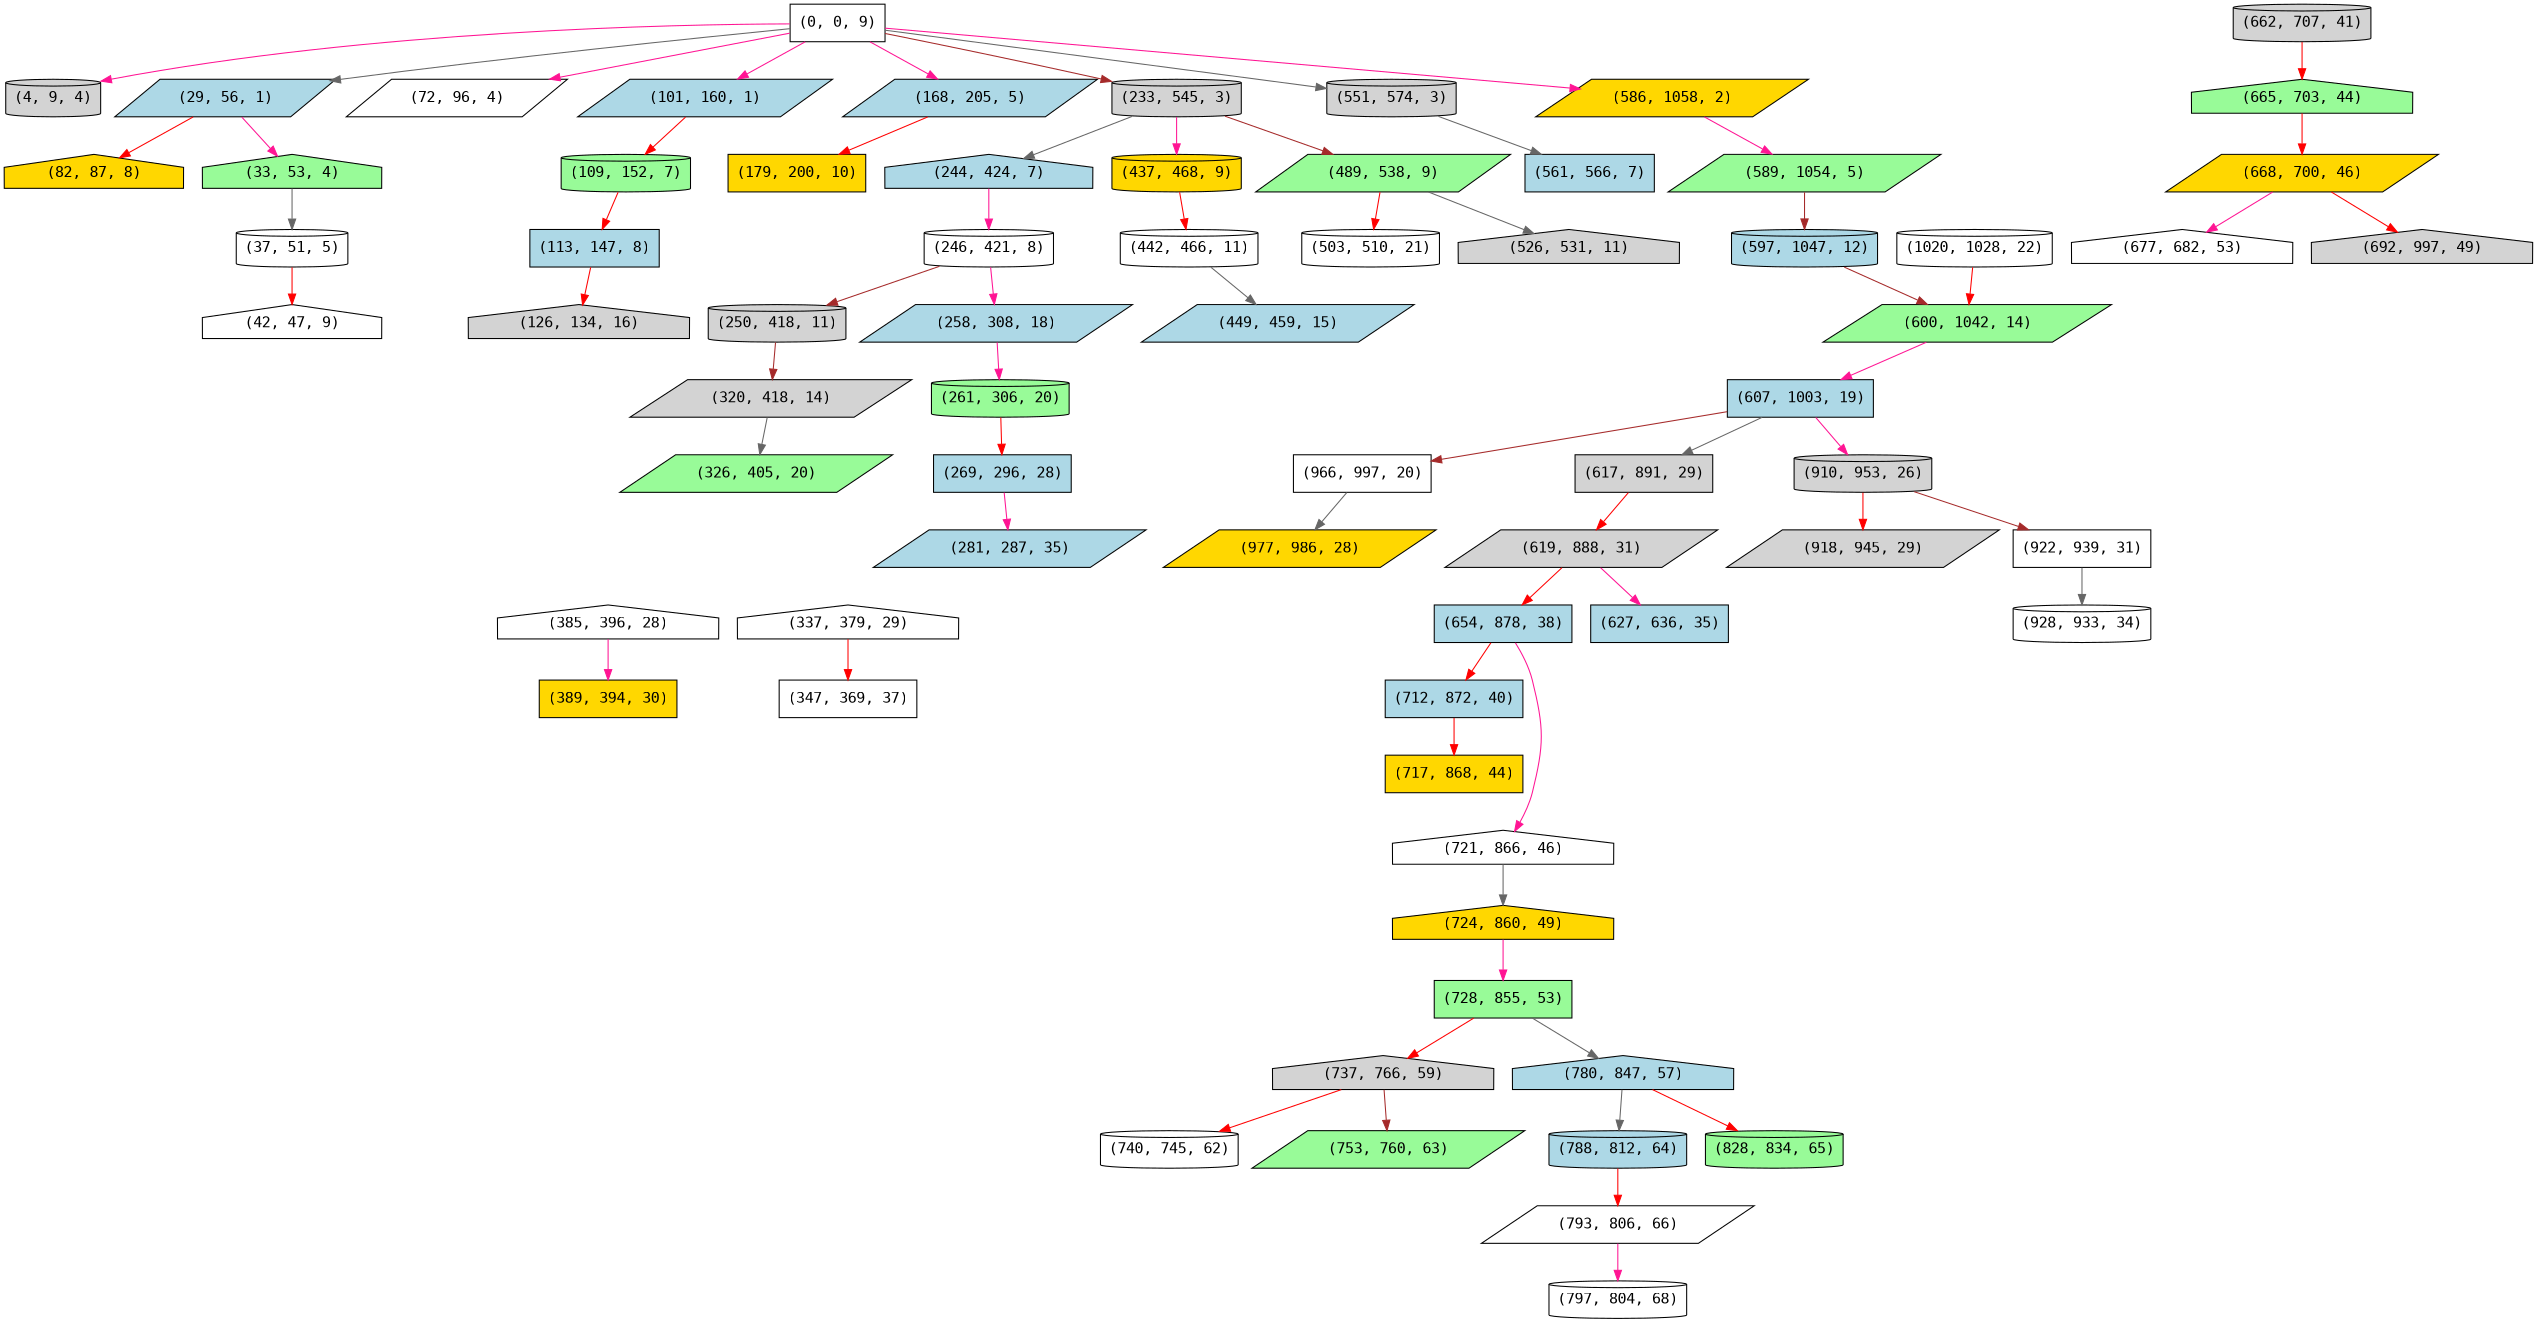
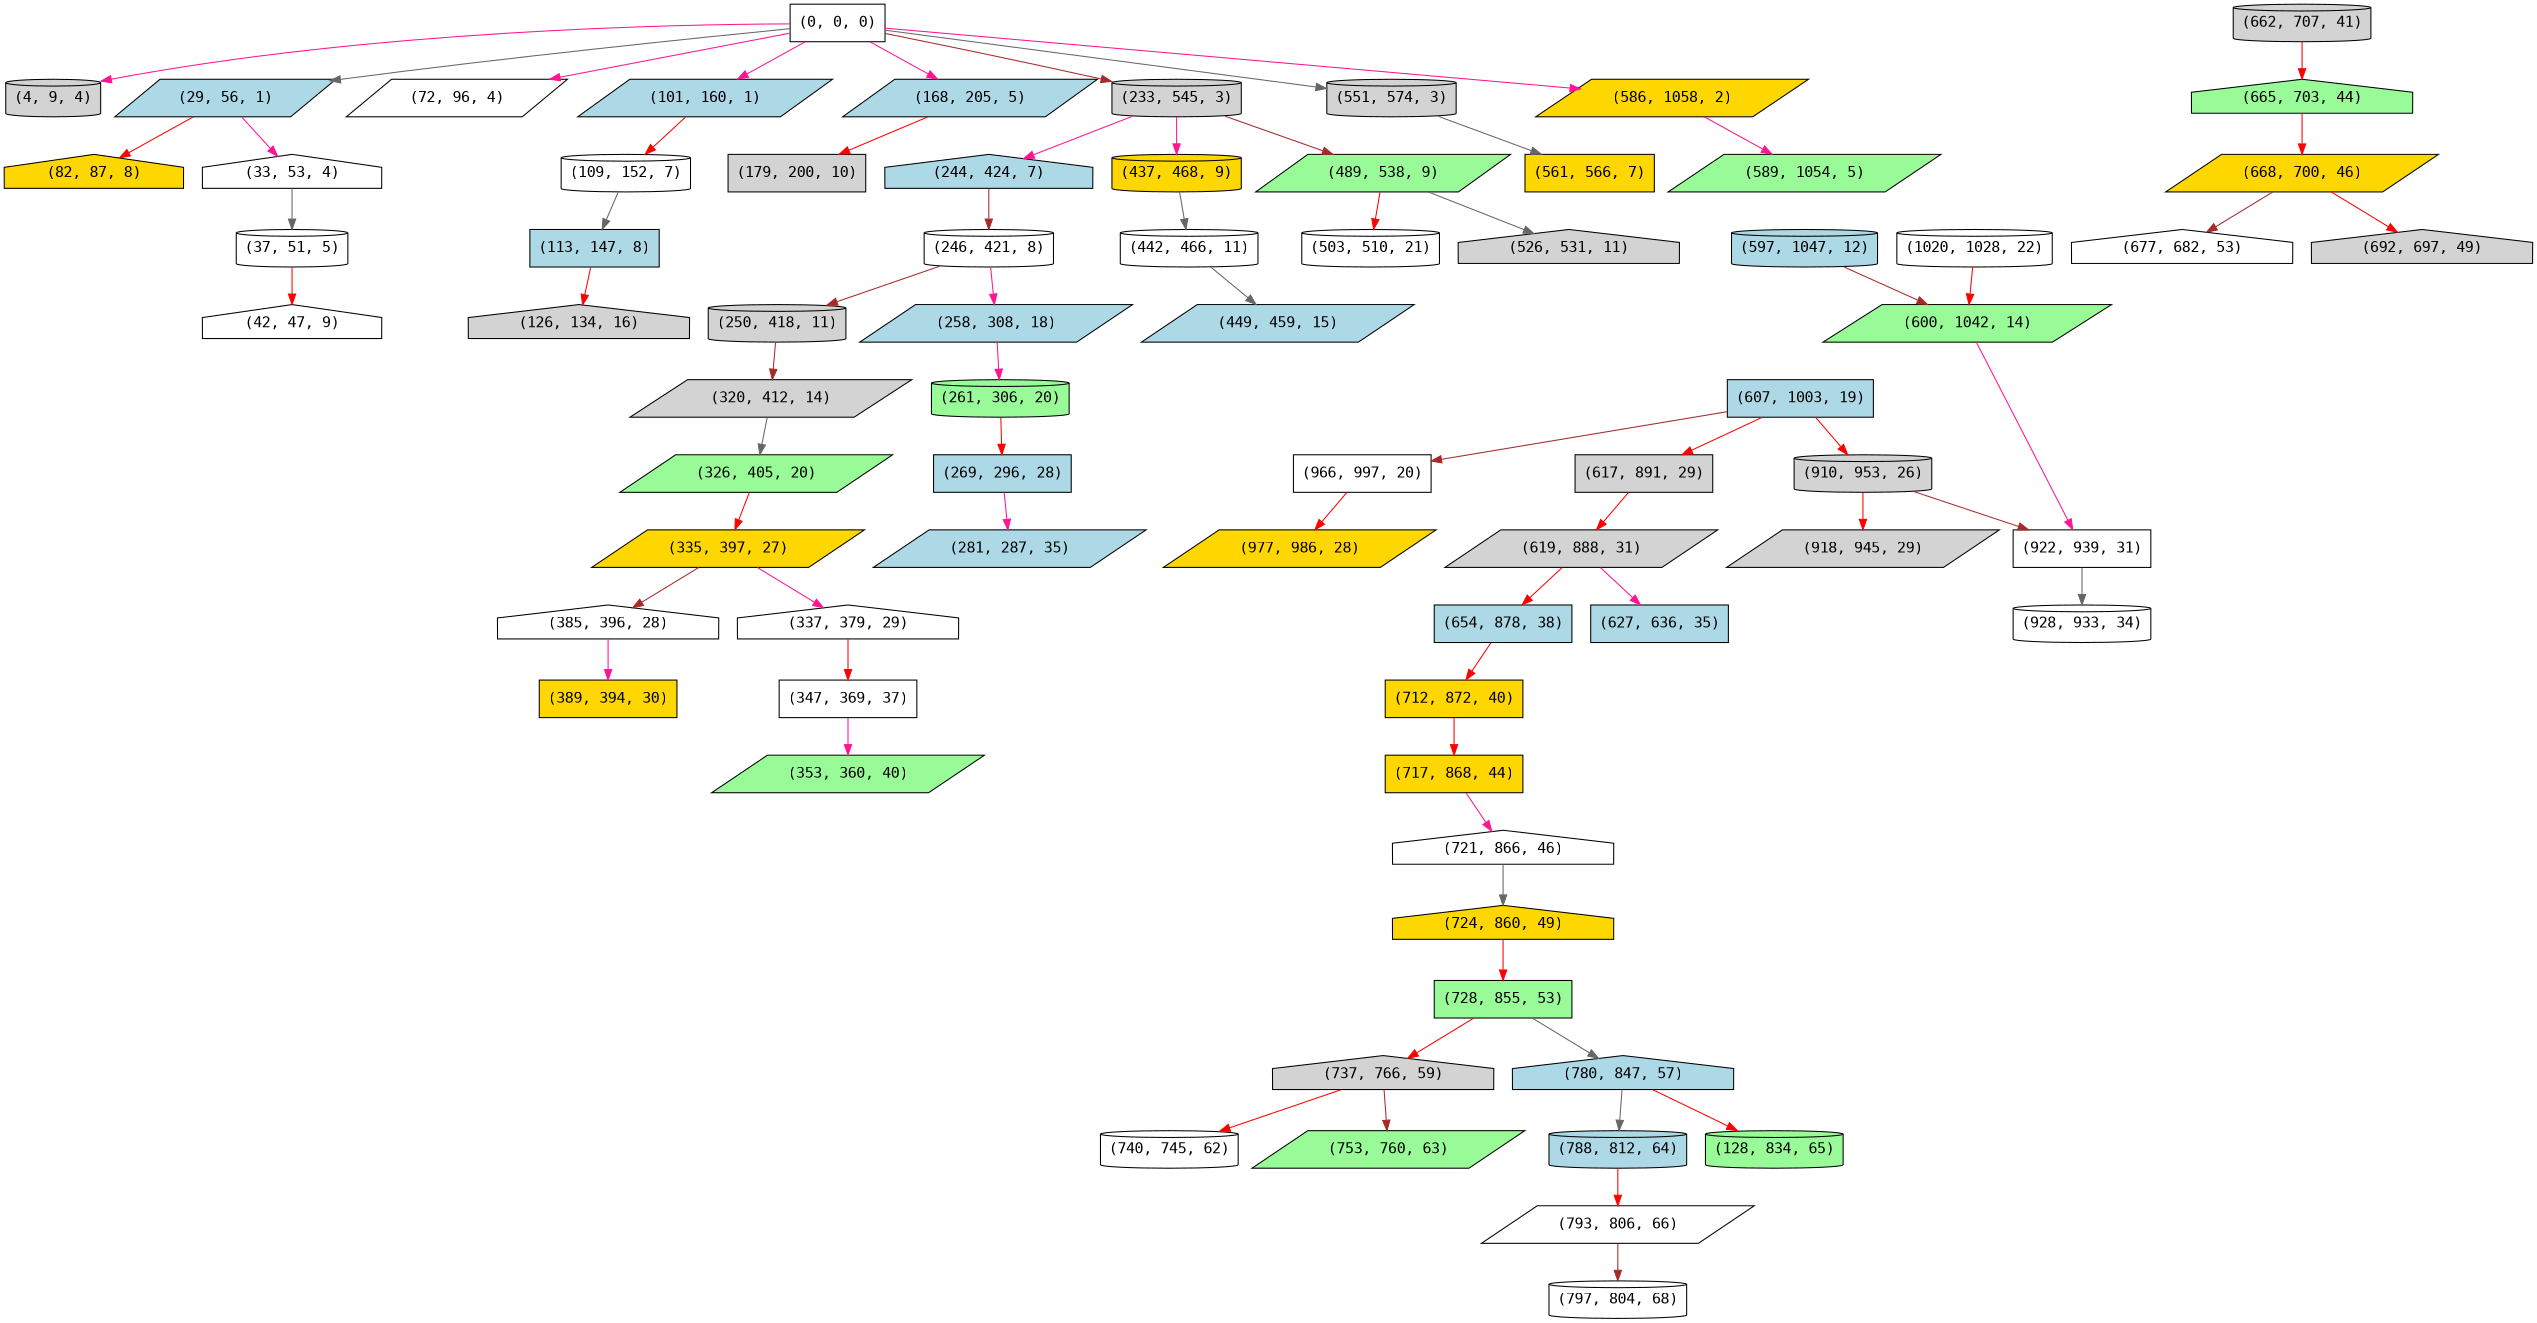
(838, 23) -> (838, 23)
(1083, 136) -> (1083, 136)
(292, 173) -> (292, 173)
(626, 173) -> (626, 173)
(797, 173) -> (797, 173)
(1590, 173) -> (1590, 173)
(989, 204) -> (989, 204)
(612, 206) -> (612, 206)
(1182, 206) -> (1182, 206)
(1804, 206) -> none
(2244, 209) -> (2244, 209)
(2422, 248) -> (2422, 248)
(1889, 359) -> (2022, 431)
(771, 398) -> (771, 398)
(1828, 432) -> (1828, 432)
(1727, 434) -> (1727, 434)
(1334, 507) -> (1334, 507)
none -> (728, 549)
(1454, 699) -> (1454, 699)
(1541, 732) -> (1476, 808)
none -> (848, 774)
(1503, 955) -> (1503, 955)
(1774, 1149) -> (1774, 1149)
(1618, 1257) -> (1618, 1257)
